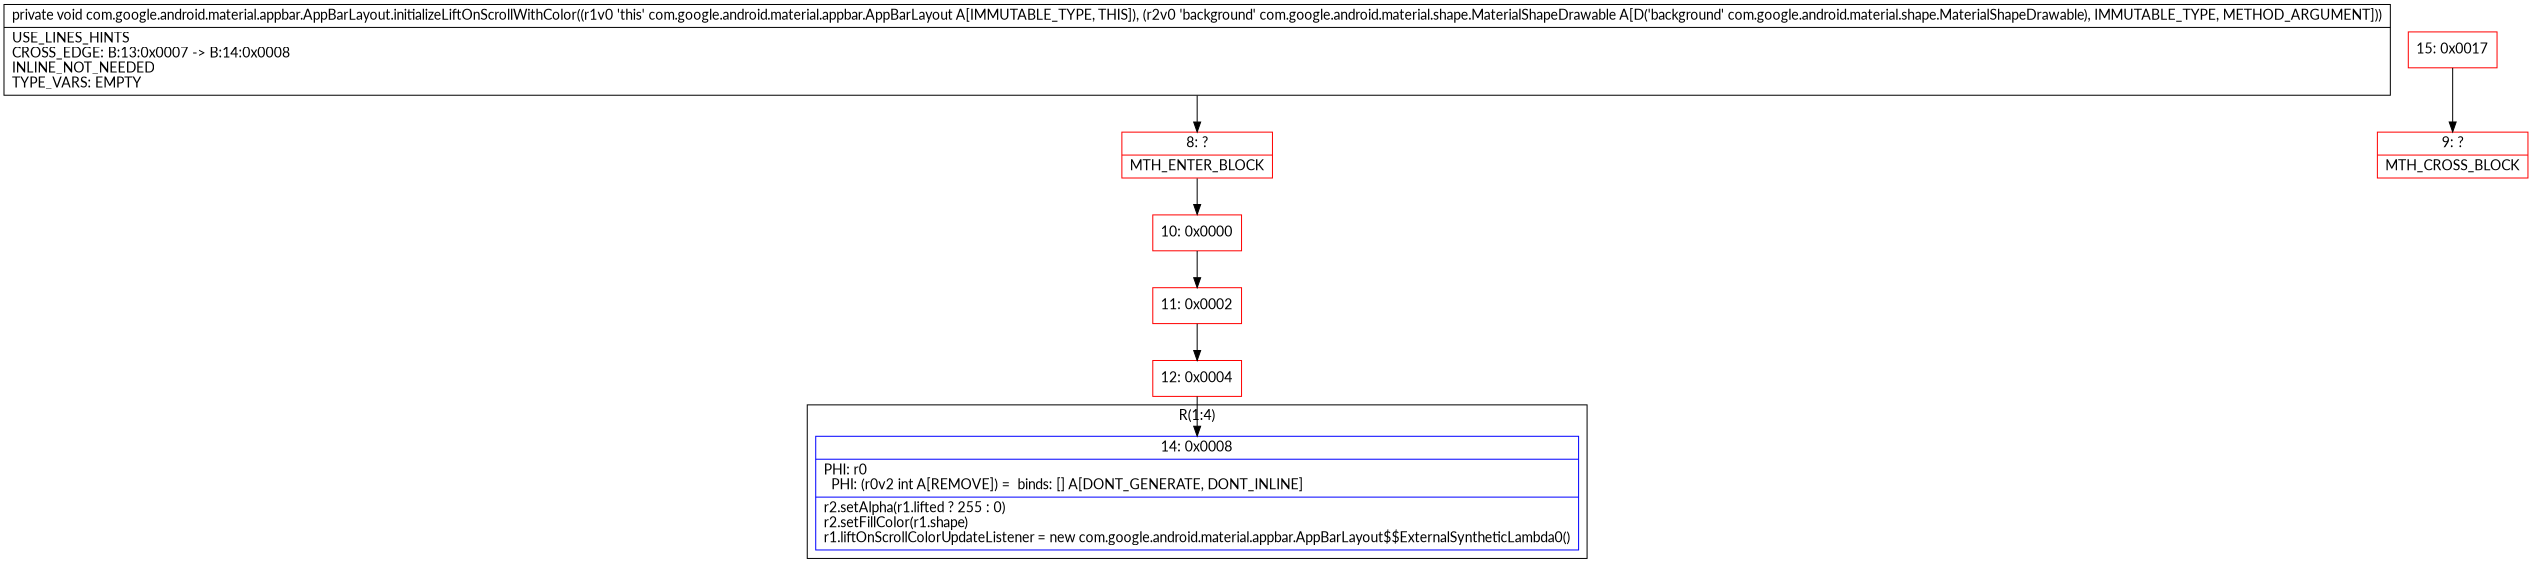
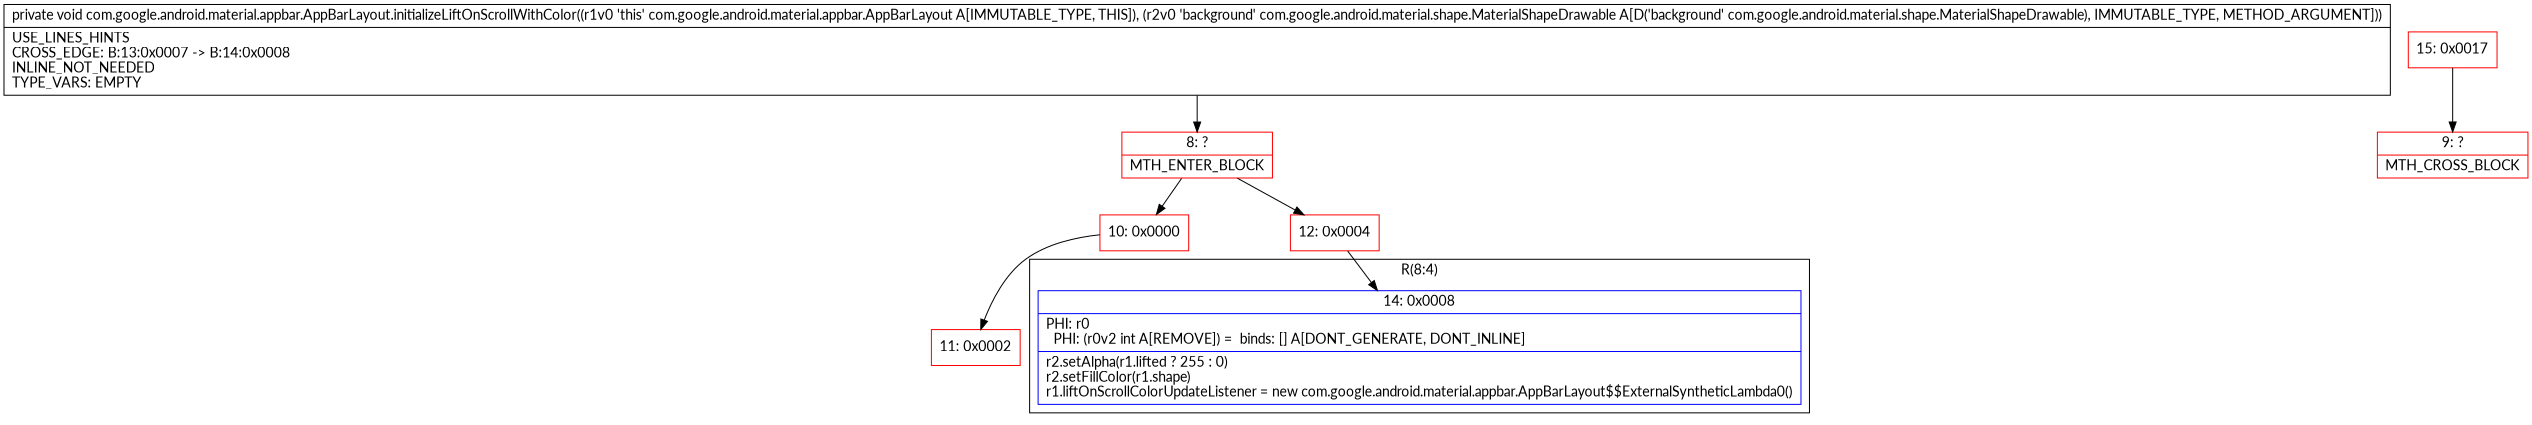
(1197, 337) -> (1266, 194)
(1197, 416) -> (1420, 271)
